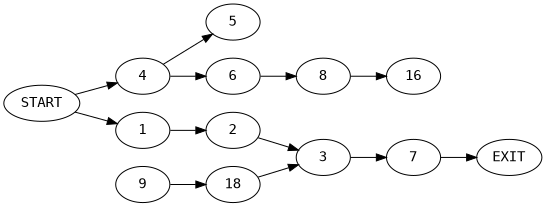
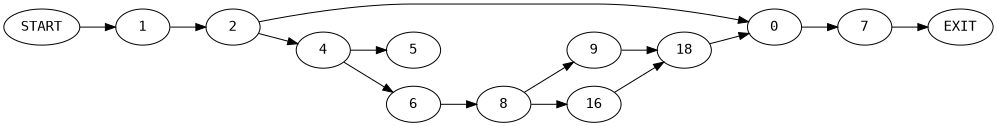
none -> (545, 80)
none -> (635, 80)
(91, 90) -> (273, 37)
(323, 157) -> (775, 27)
